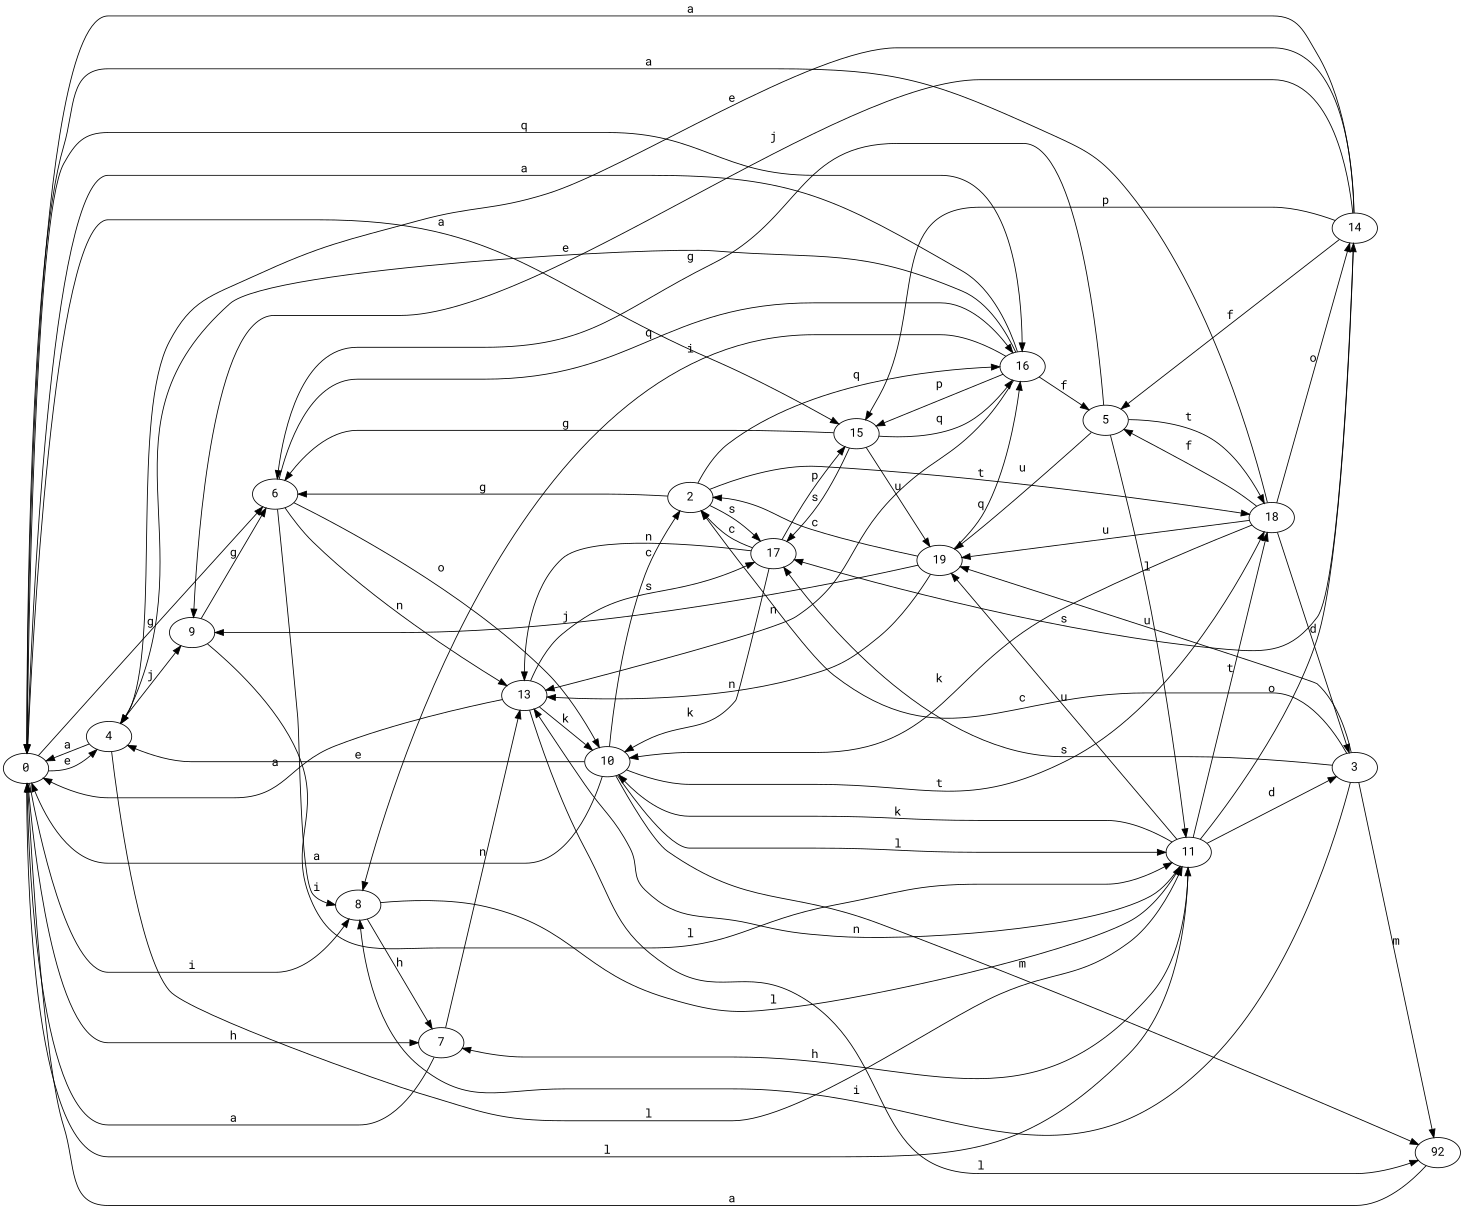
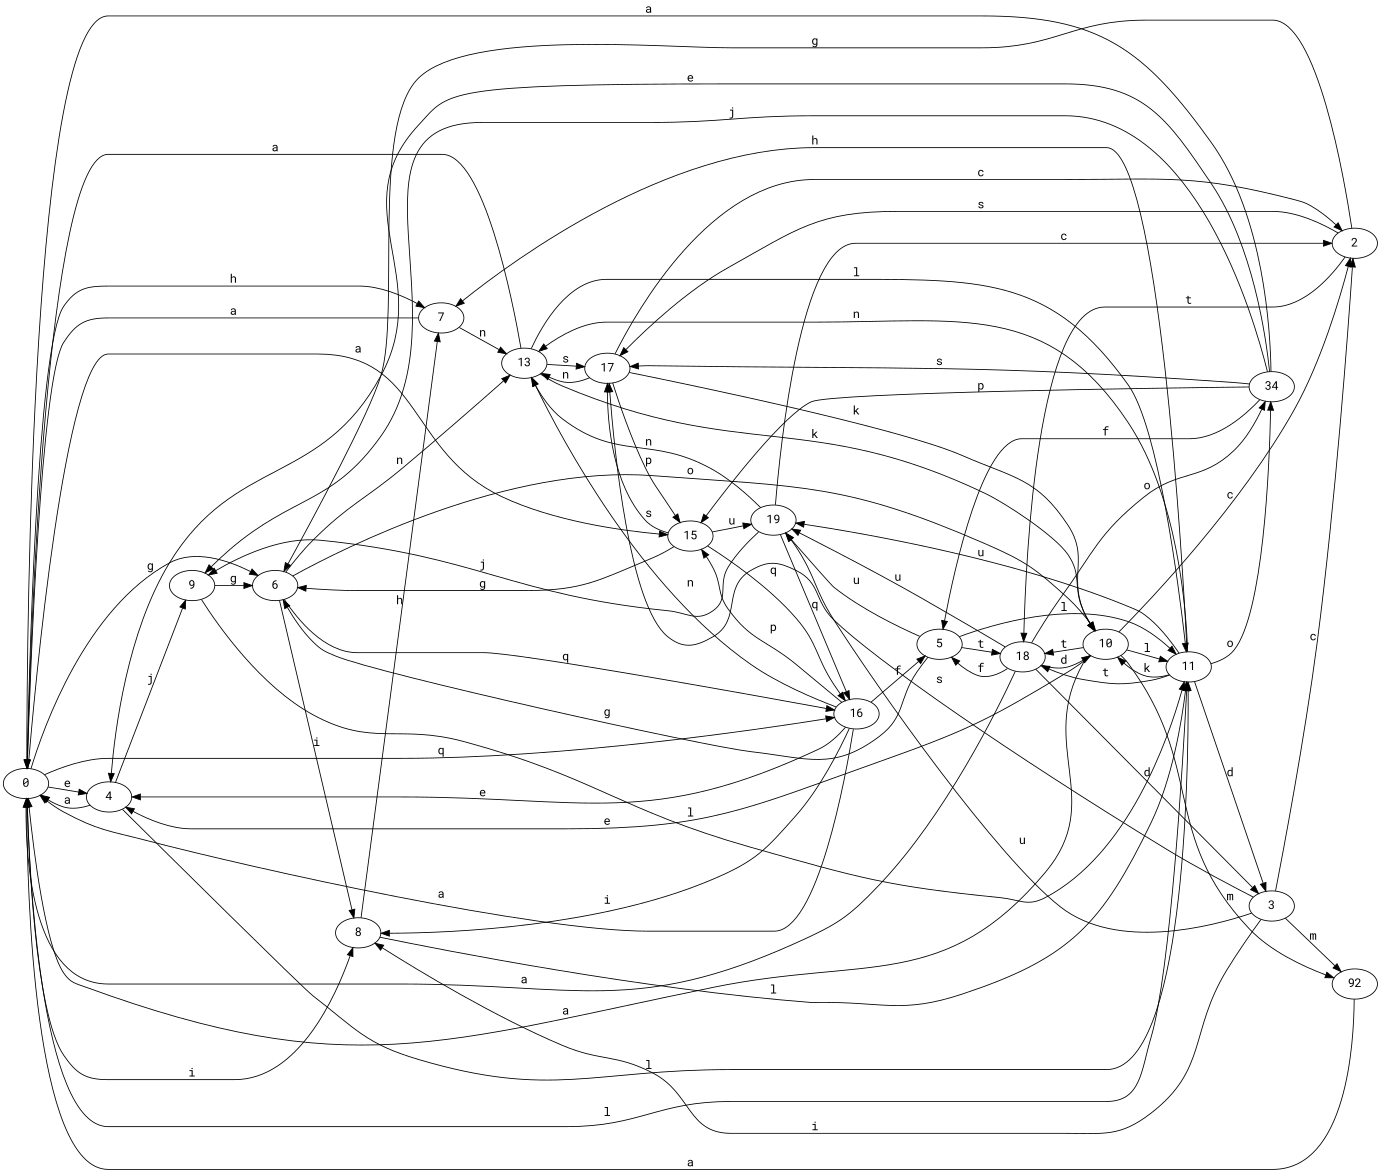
(1355, 228) -> (1272, 387)
(830, 394) -> none
(940, 679) -> (1064, 661)
(880, 1098) -> (964, 283)
